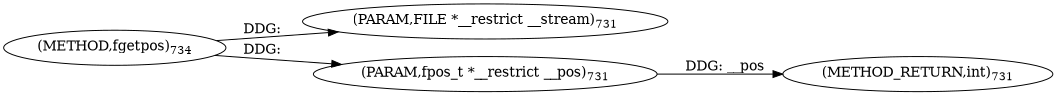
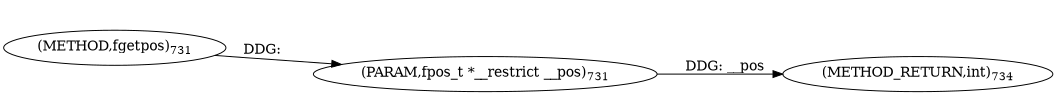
(485, 21) -> none
(181, 46) -> (181, 46)
(1003, 73) -> (1003, 73)
